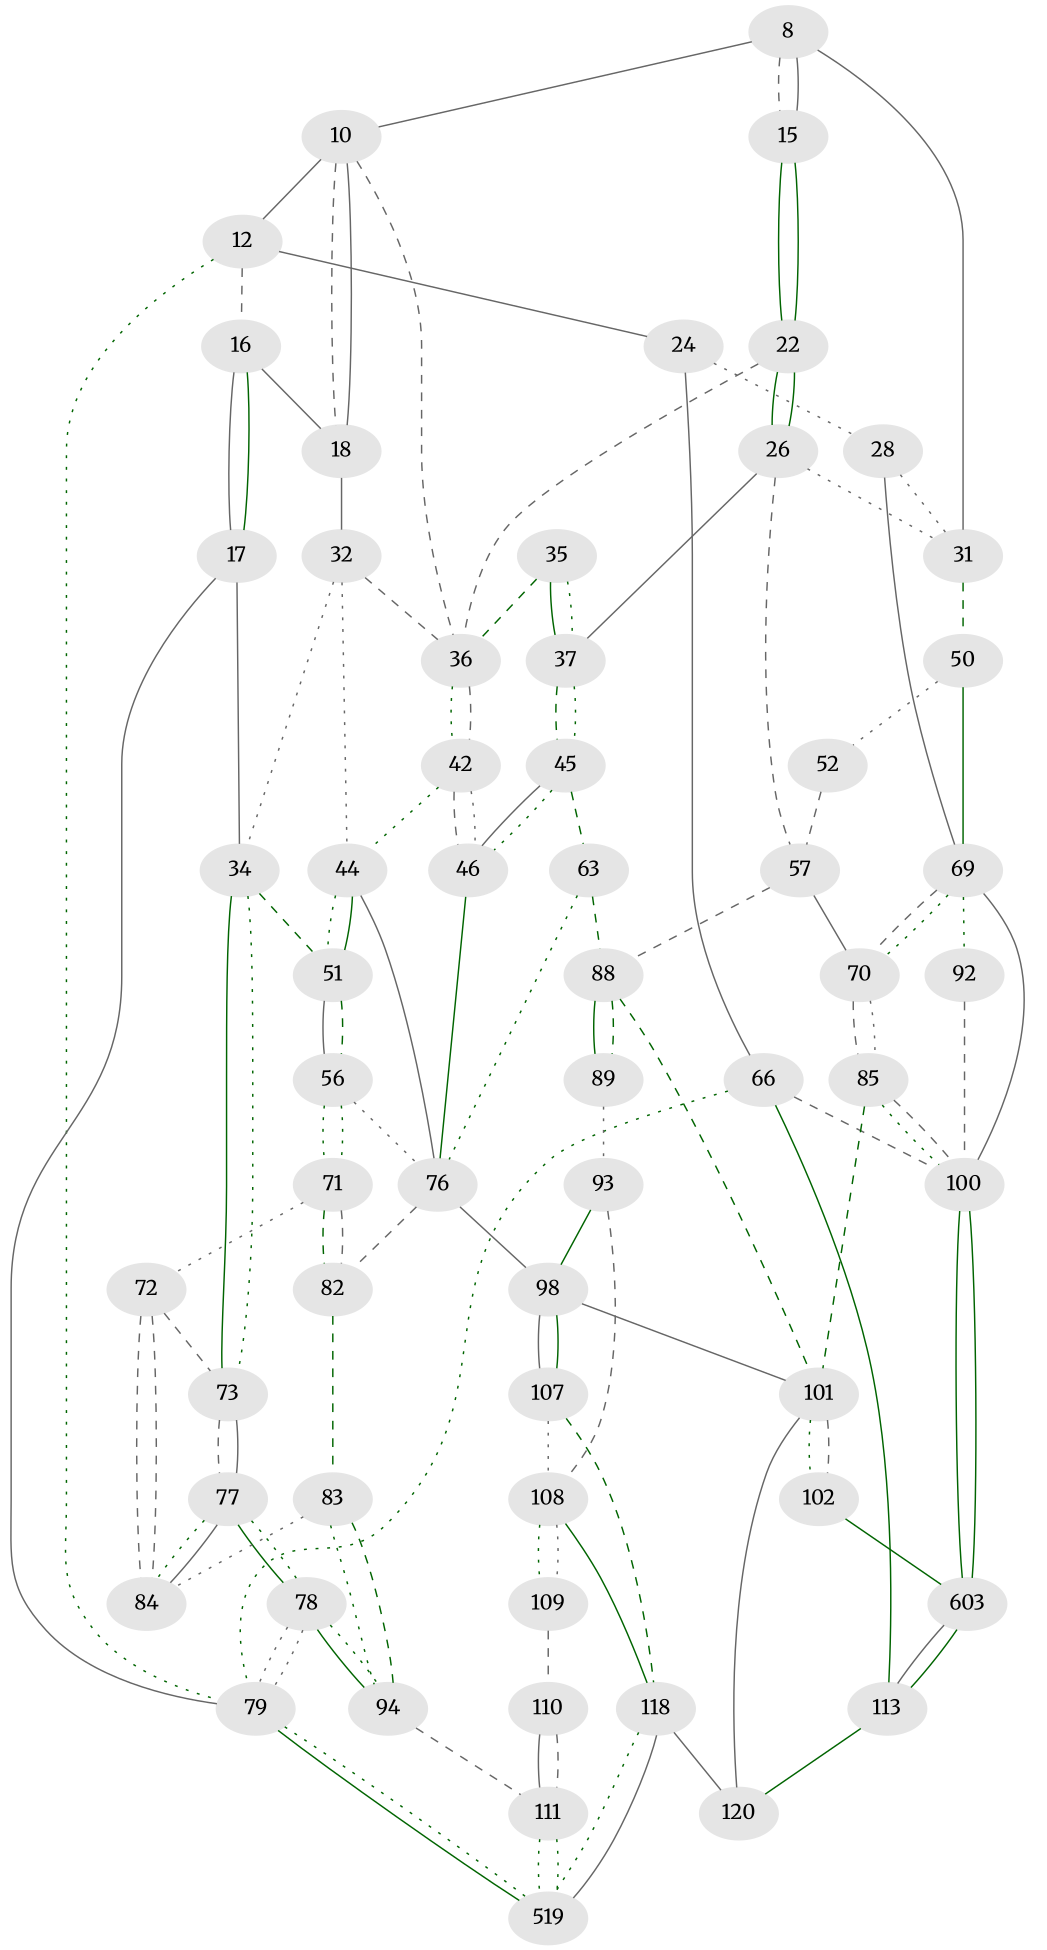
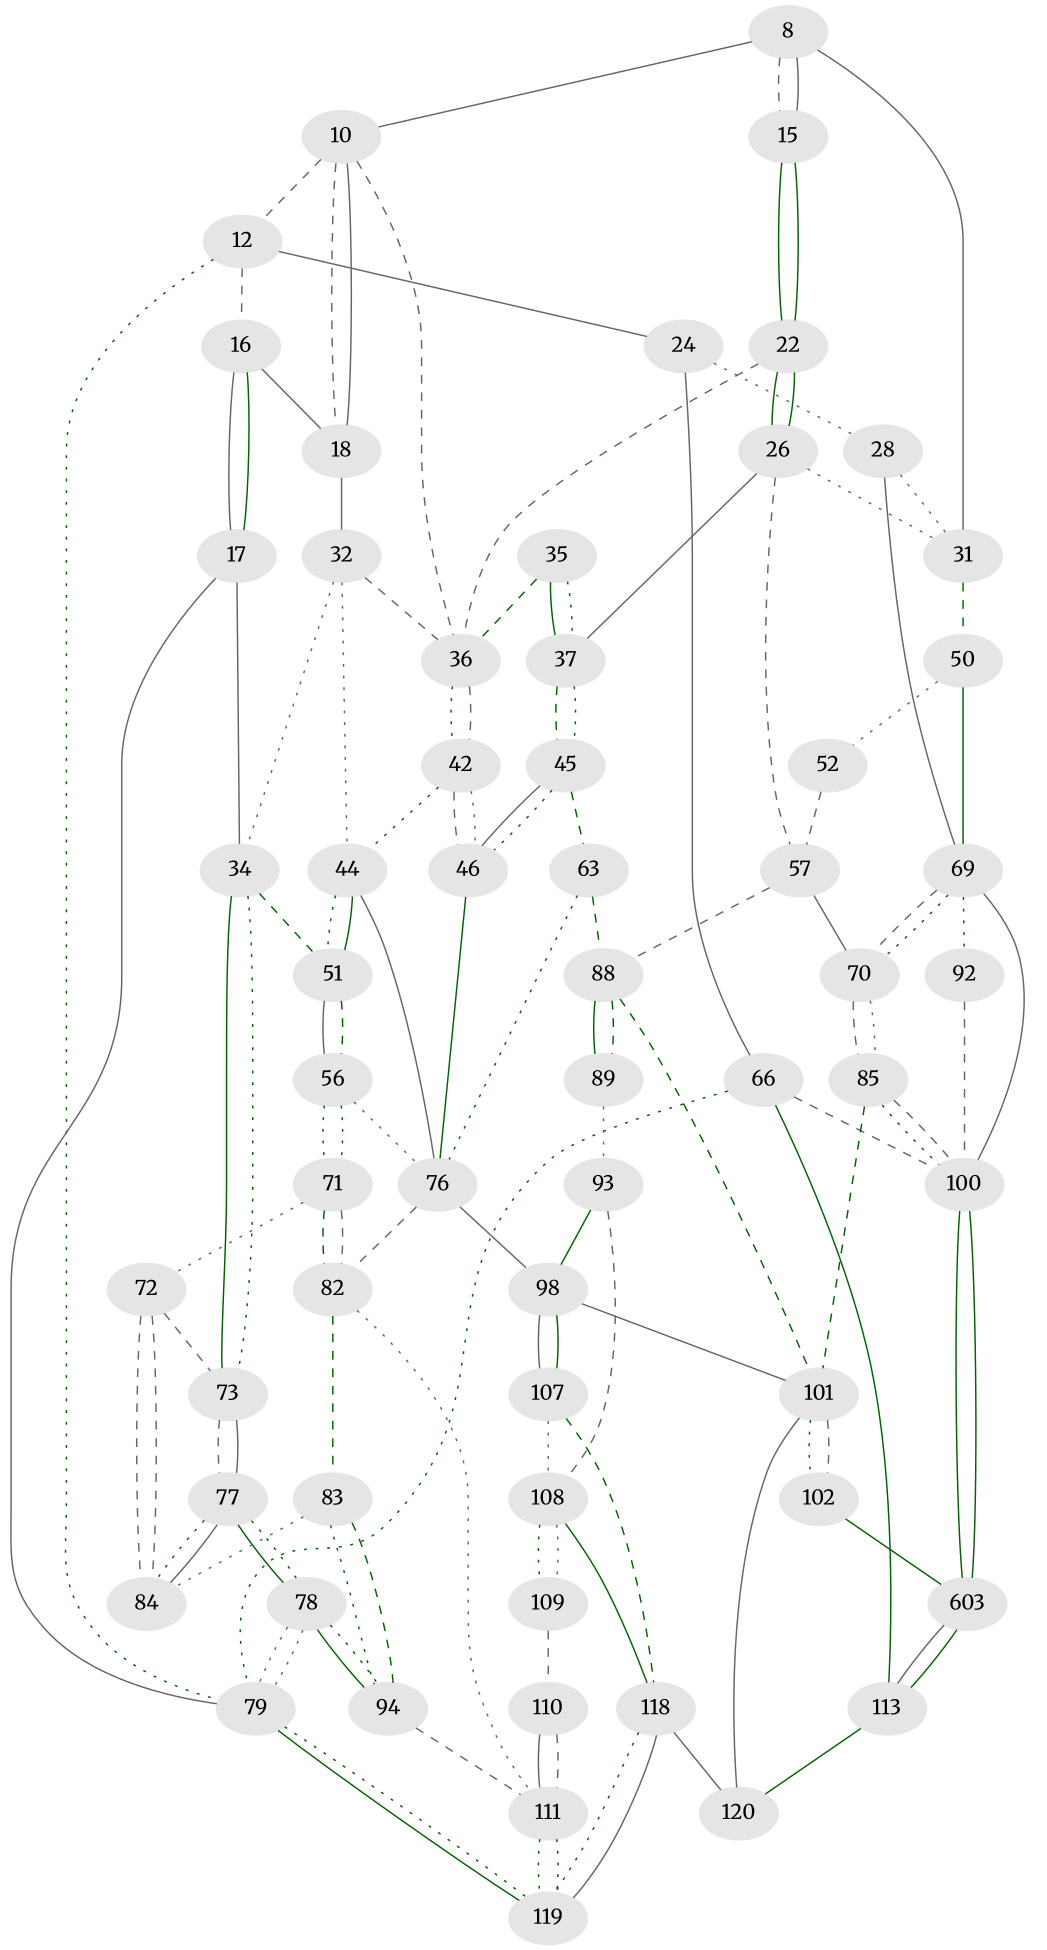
(292, 189) -> (292, 189)
none -> (468, 1539)
(548, 1918) -> (548, 1918)
